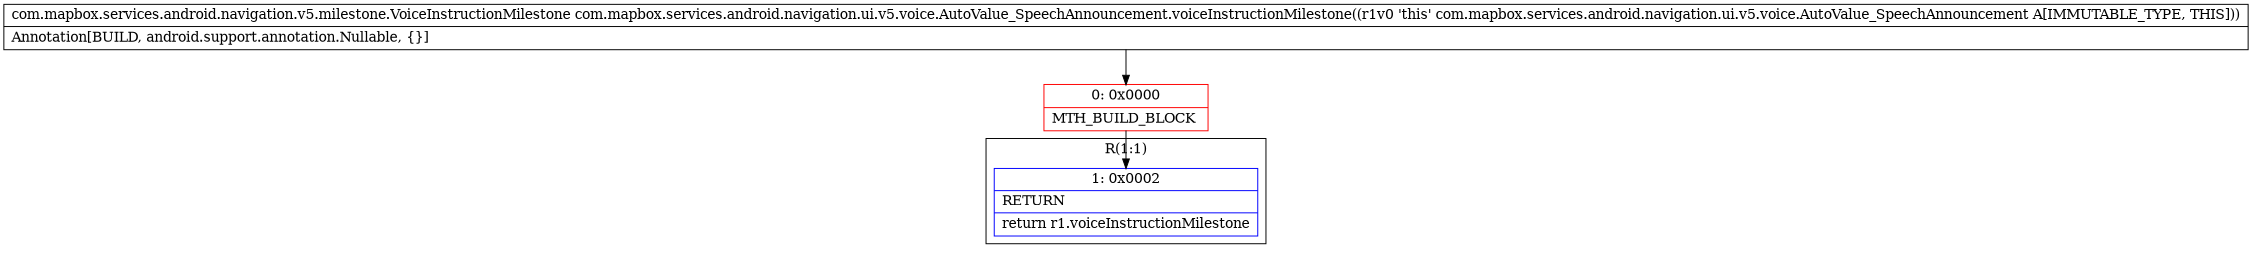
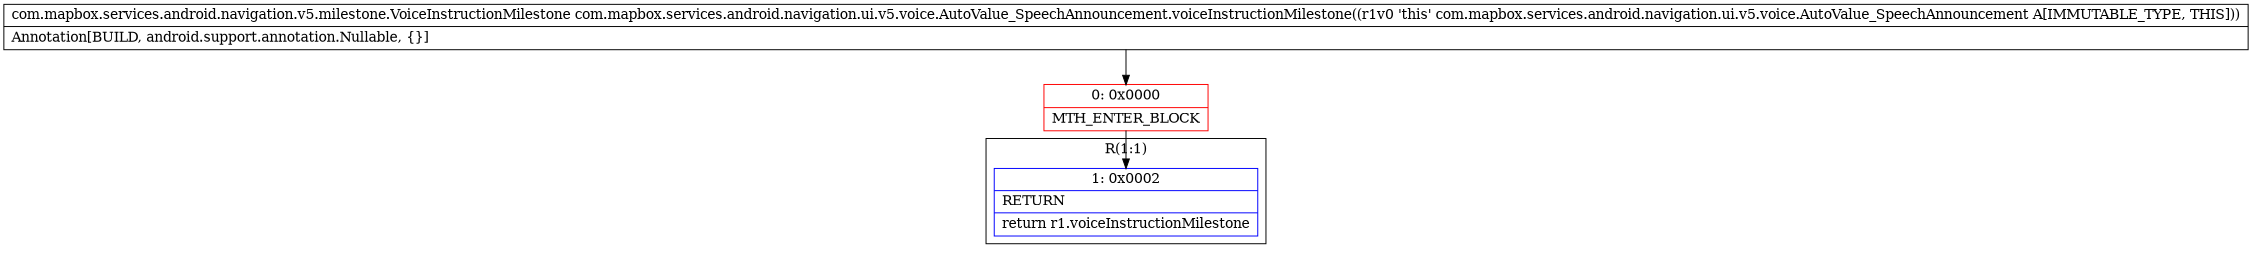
(1124, 119) -> (1126, 119)
